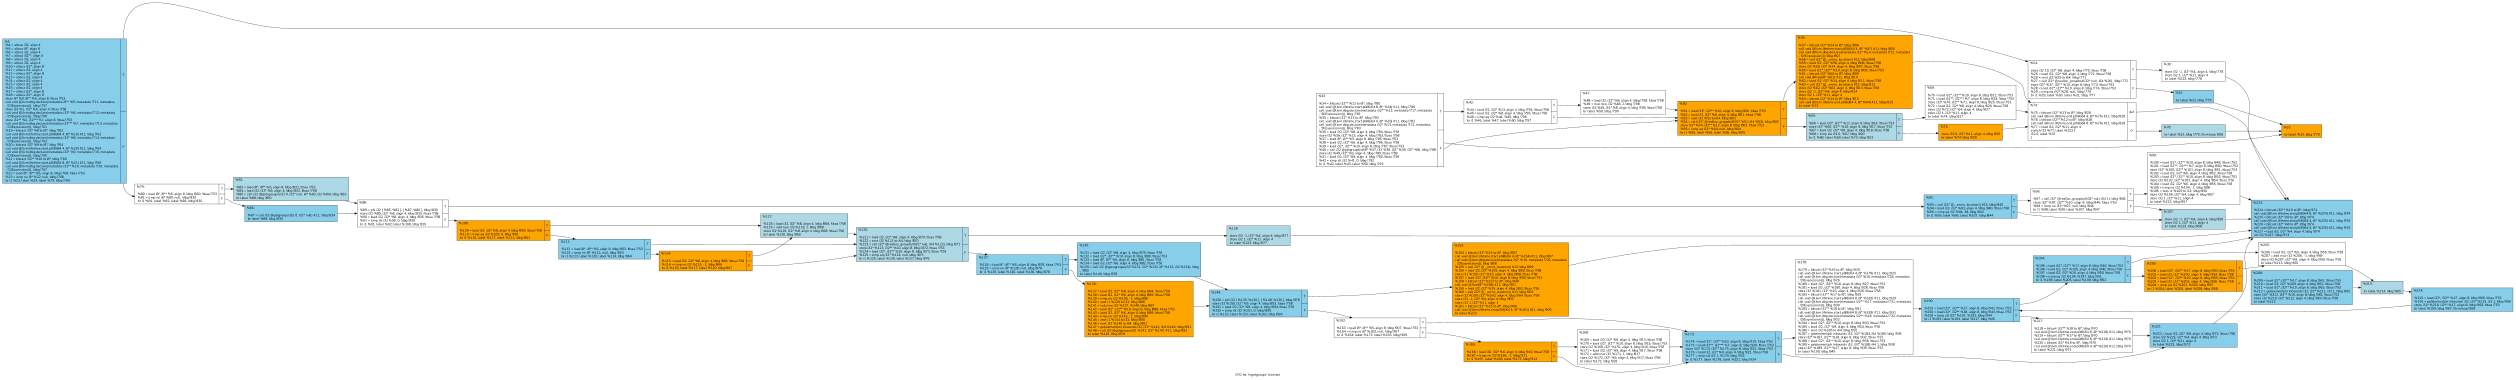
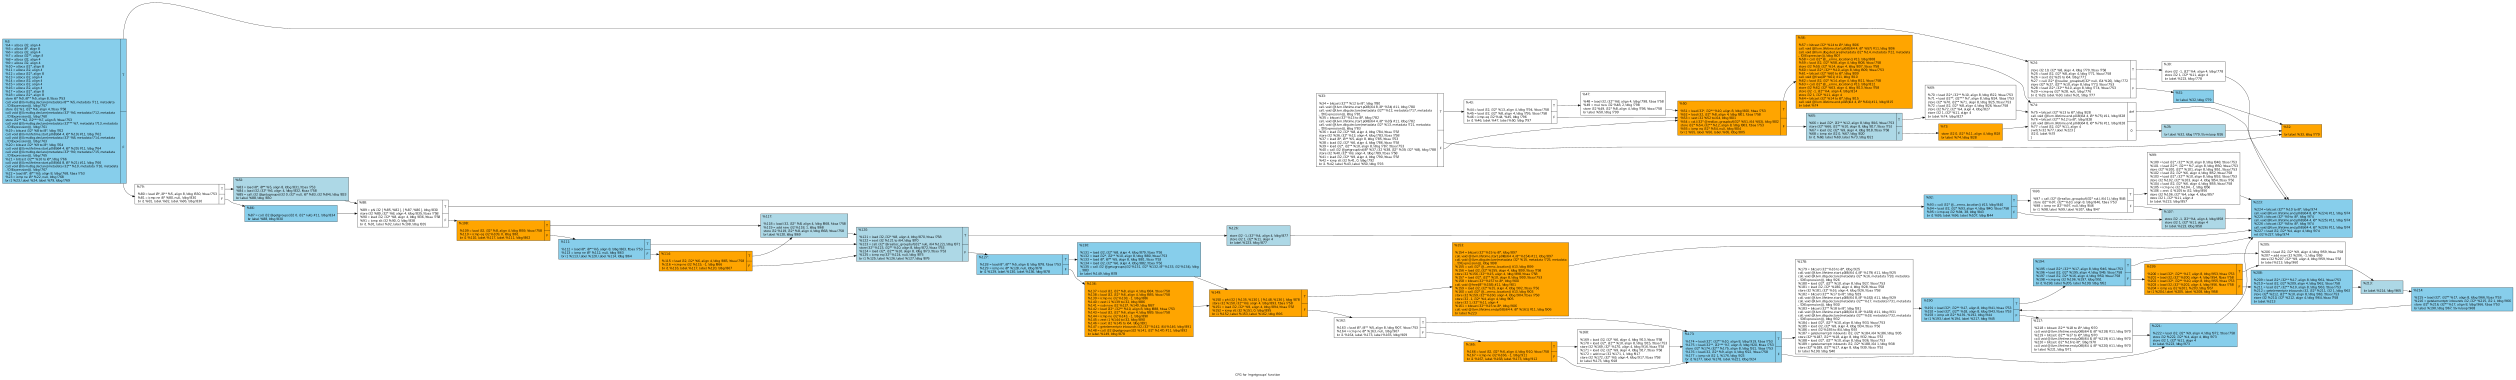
none -> (2245, 287)
(1259, 303) -> (1259, 303)
